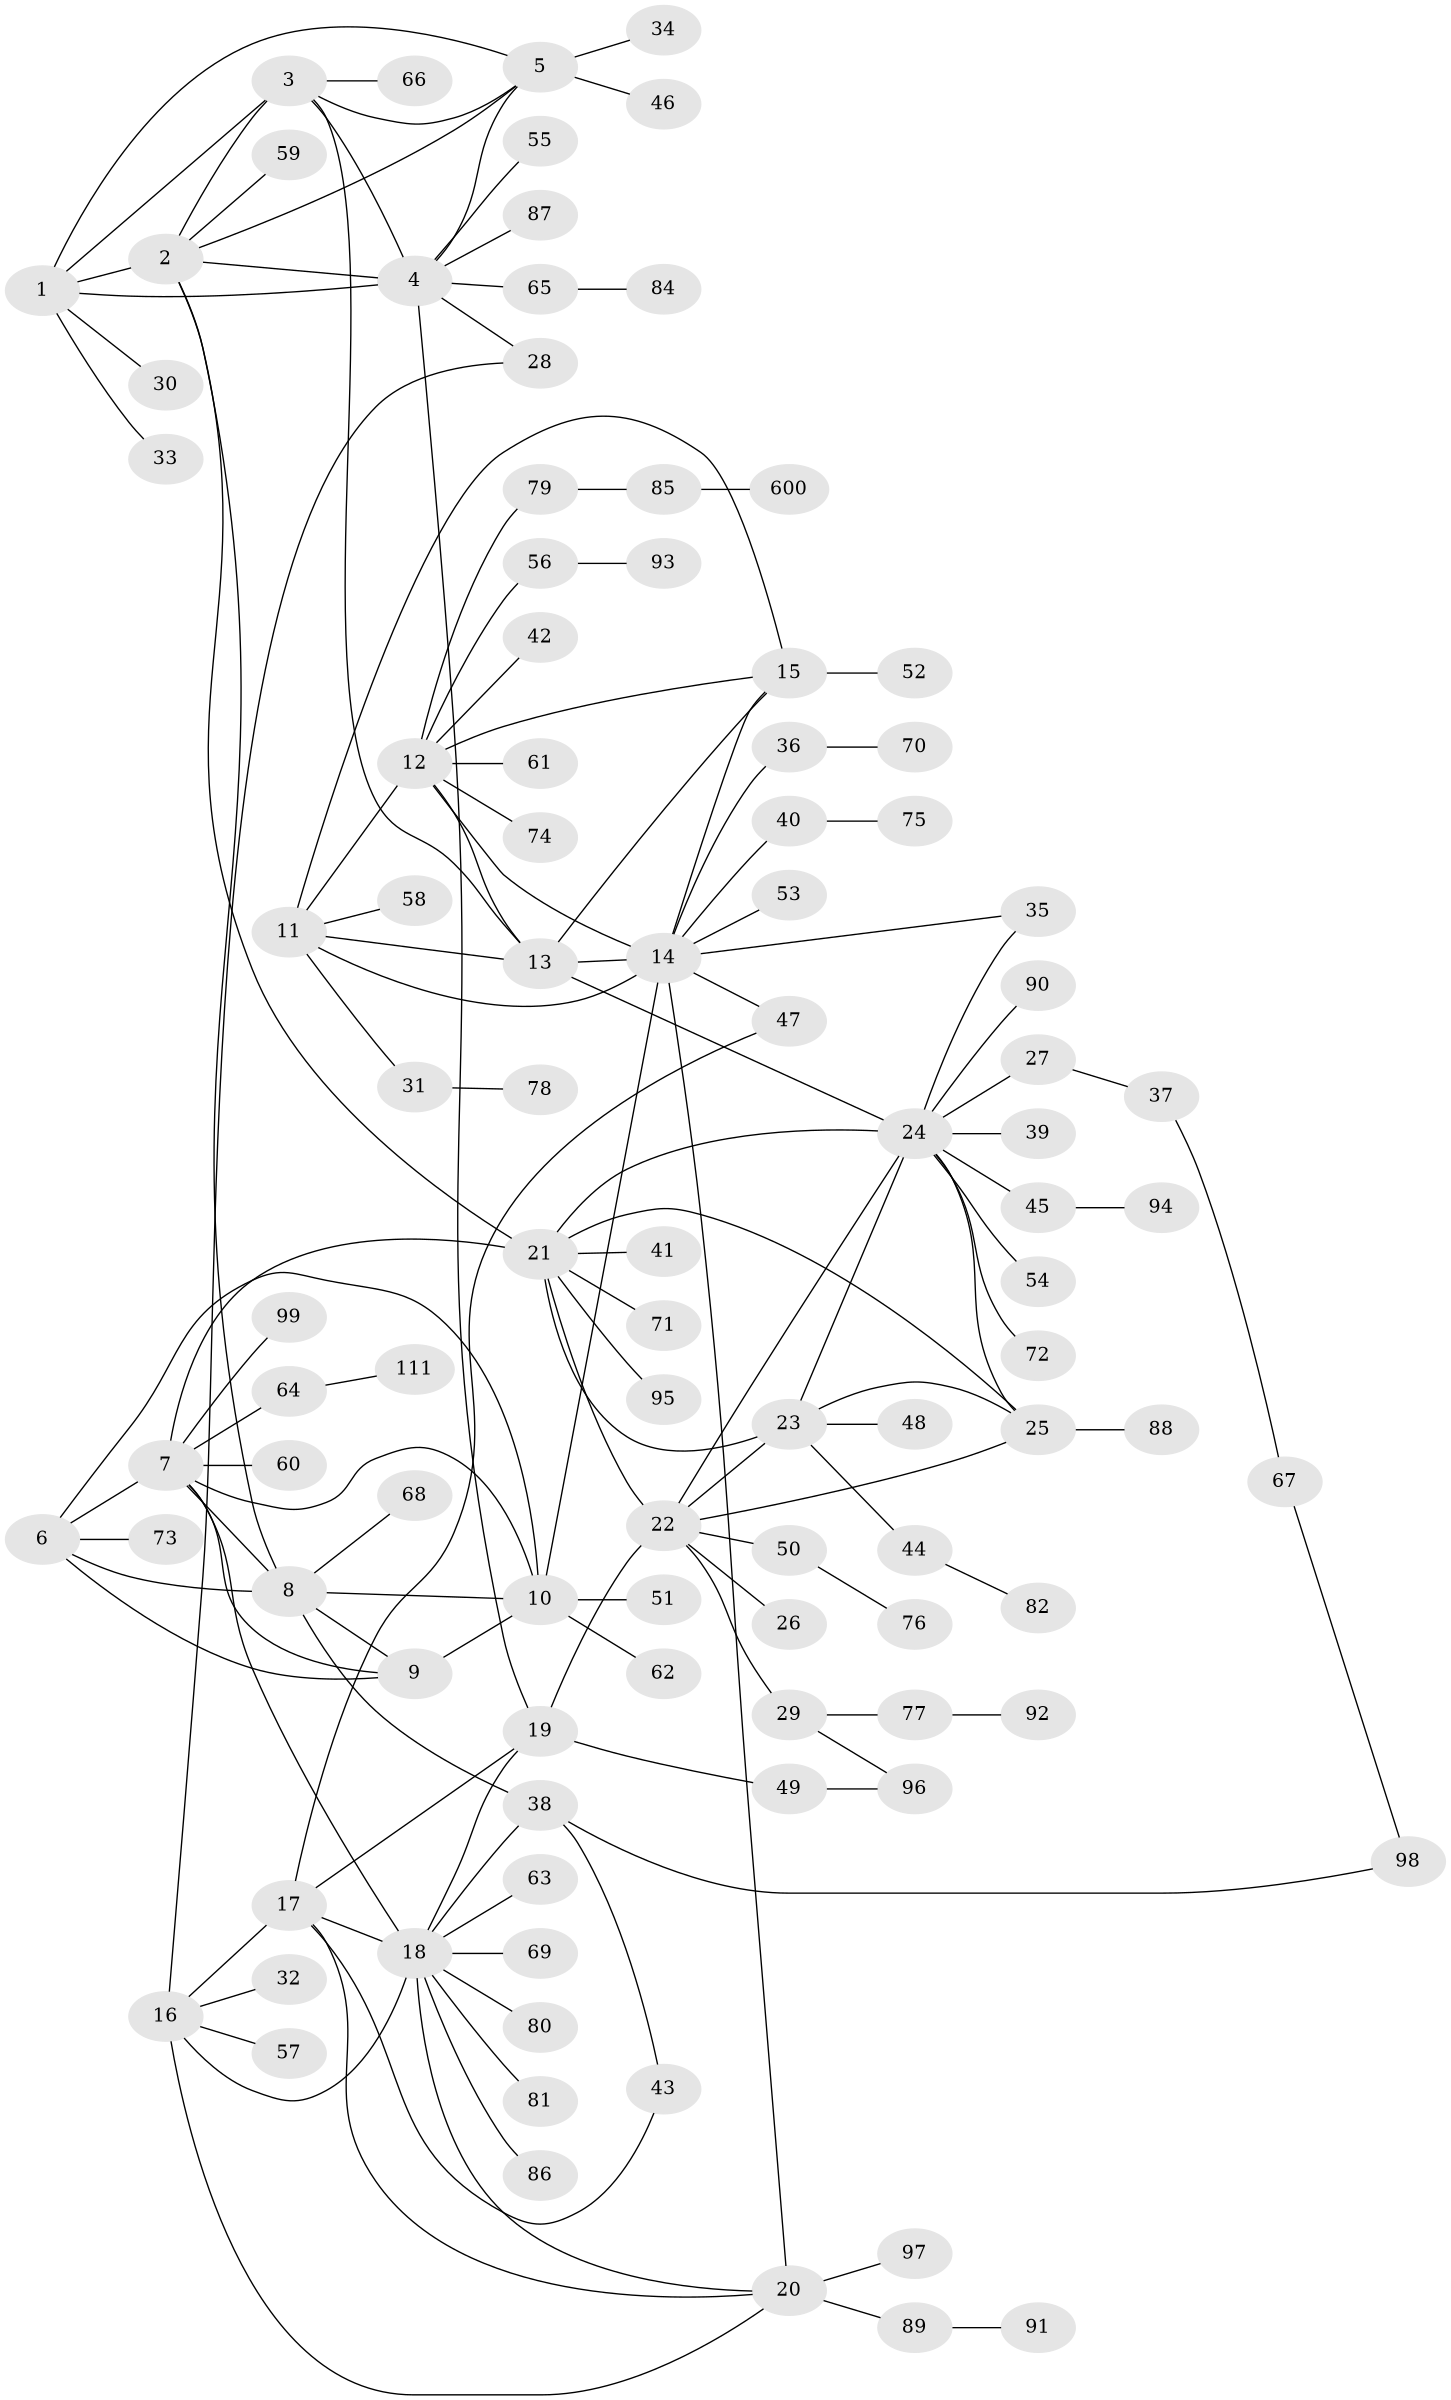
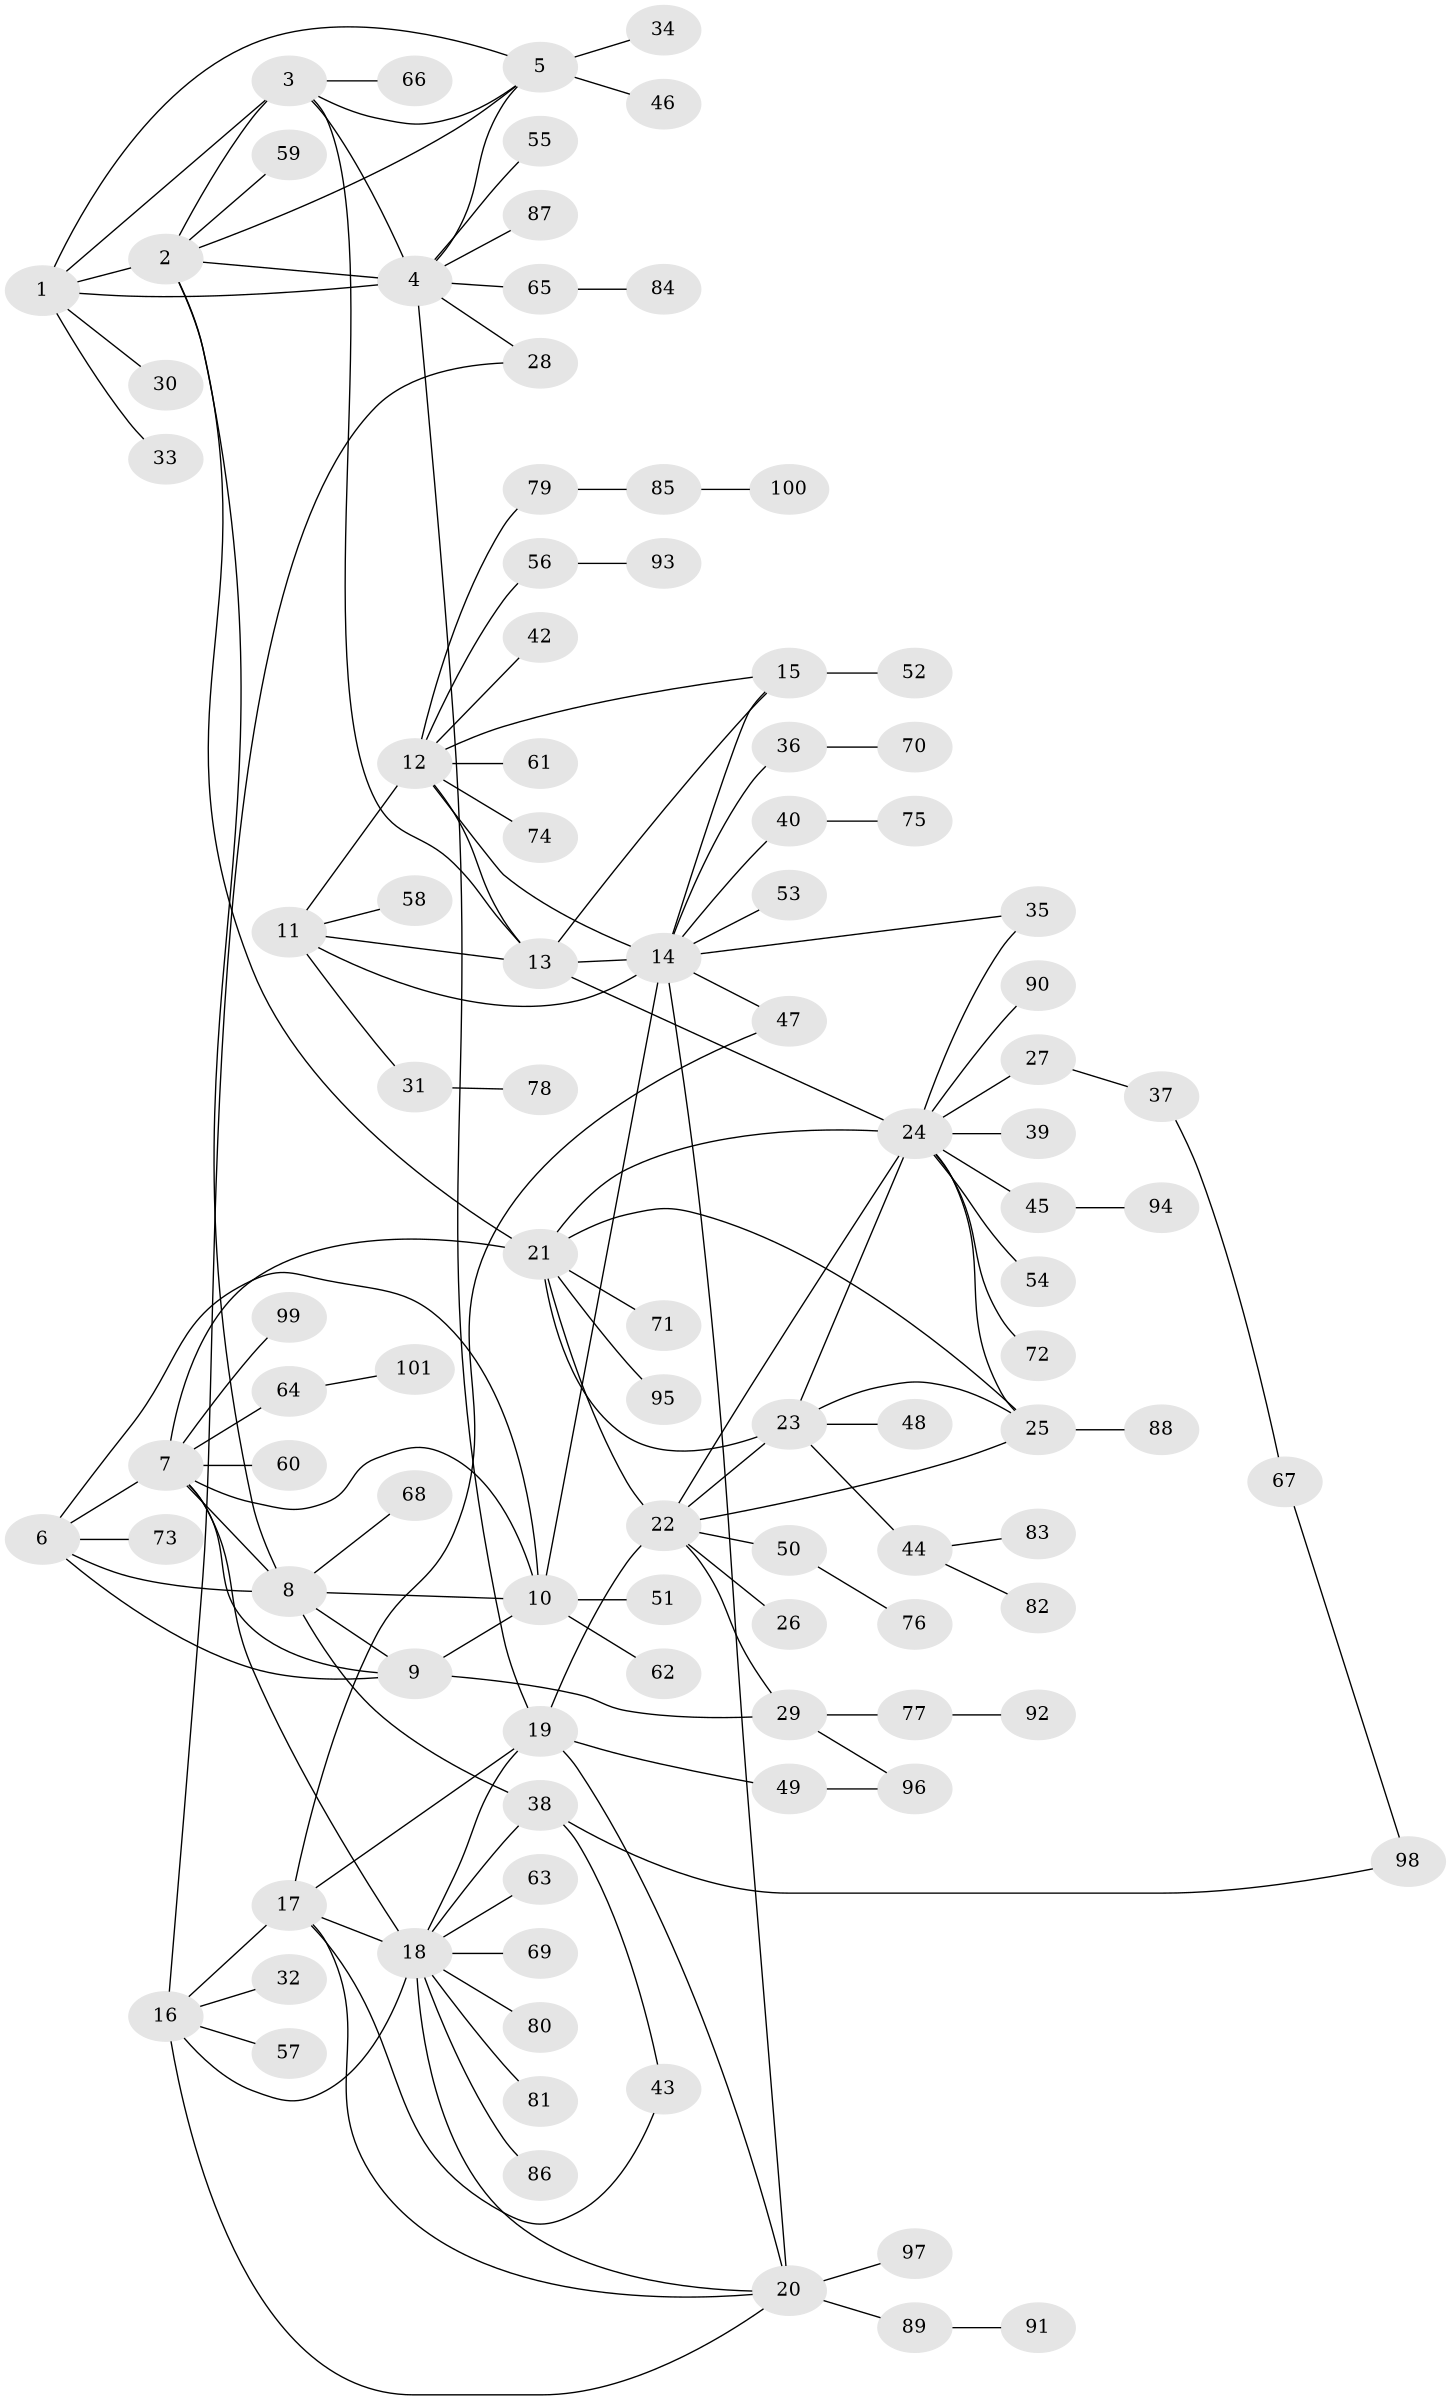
(476, 479) -> none
(789, 489) -> (789, 489)
(664, 1252) -> none
(415, 1369) -> (415, 1369)
none -> (1038, 1534)
none -> (601, 1703)
none -> (694, 1999)
